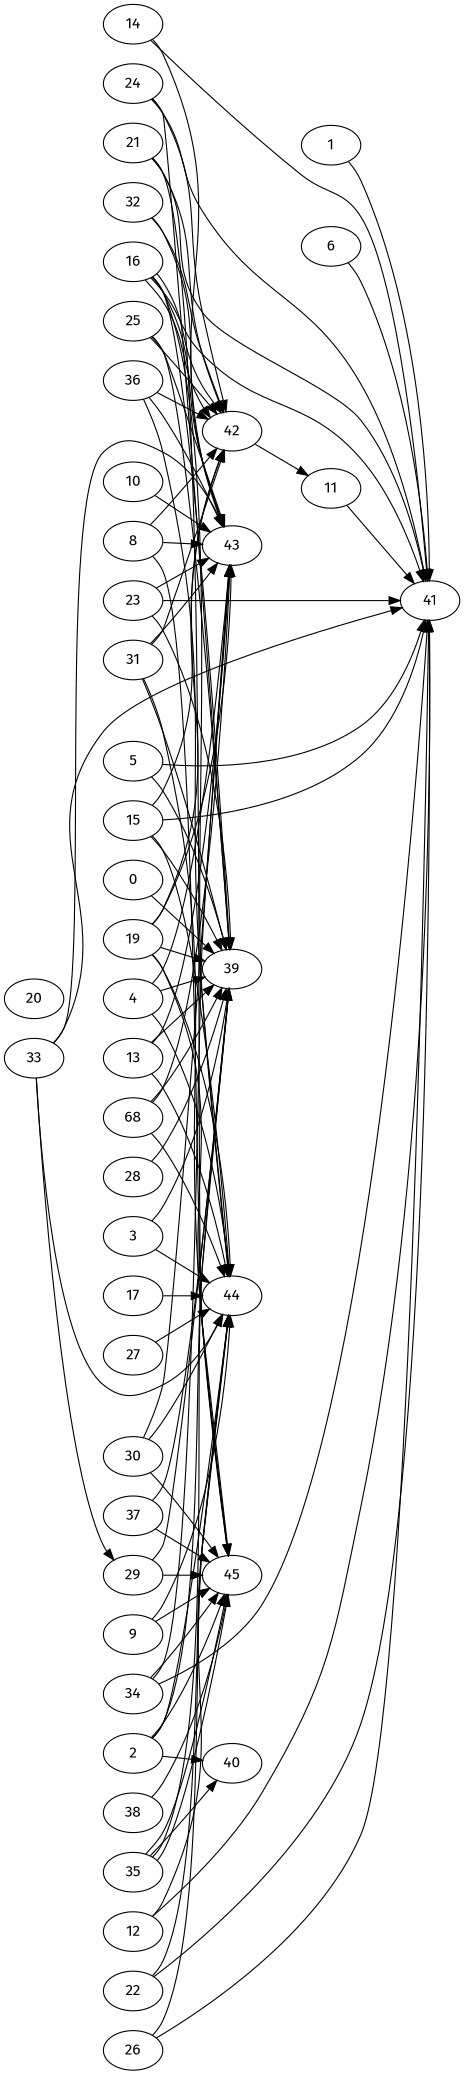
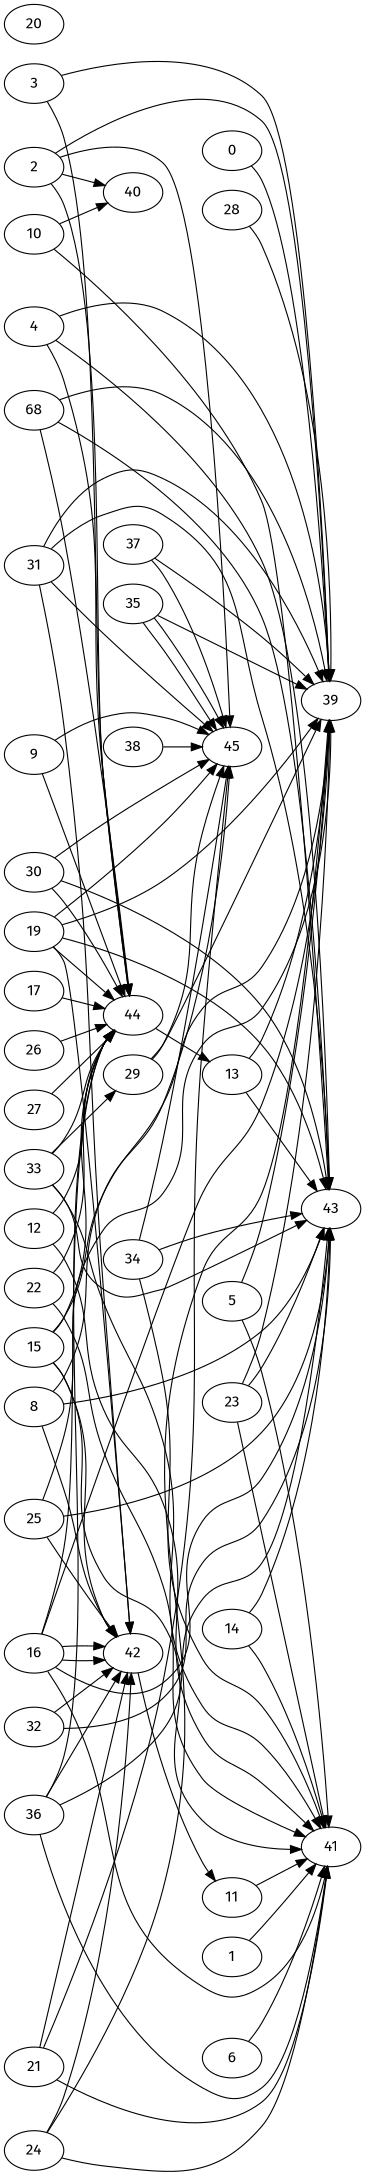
(198, 1165) -> (175, 1040)
(390, 1643) -> (194, 2082)
(180, 1823) -> (85, 213)
